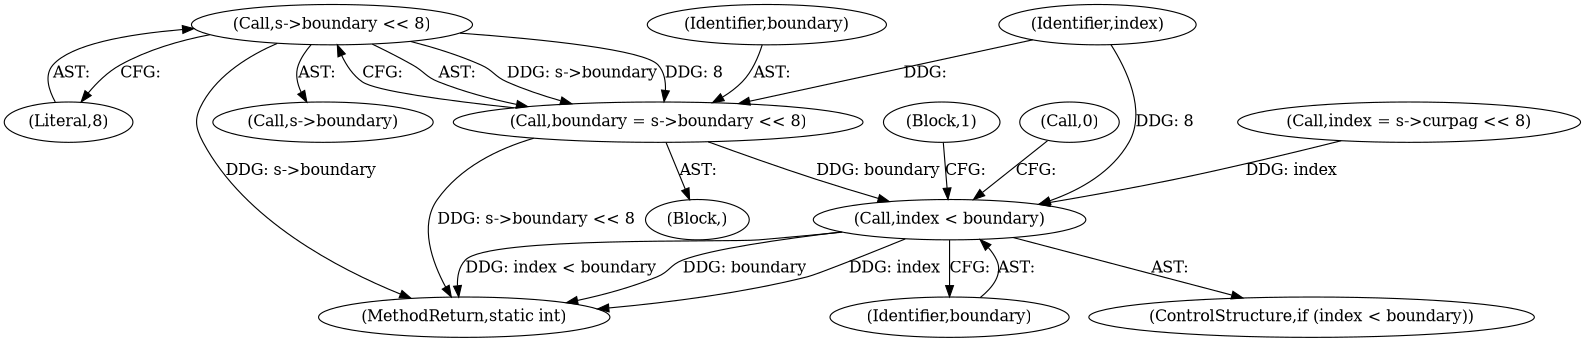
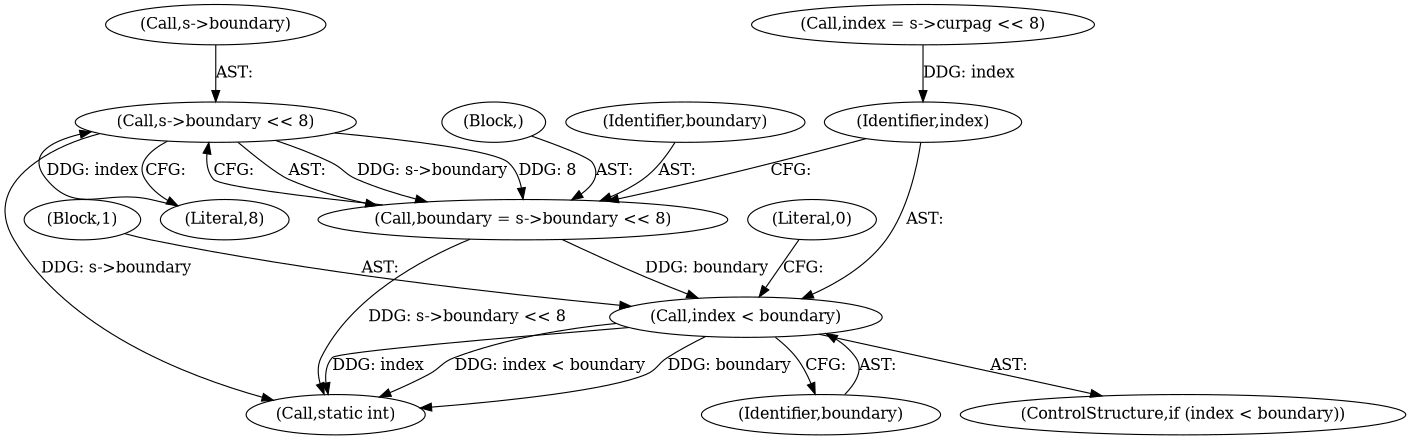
(298, 67) -> (216, 68)
(74, 73) -> (92, 171)
(928, 73) -> (794, 171)
(1069, 122) -> (812, 220)
(1165, 122) -> (927, 220)
(676, 166) -> (580, 155)
(968, 171) -> (383, 268)
(1196, 175) -> (923, 68)
(464, 317) -> (336, 415)
